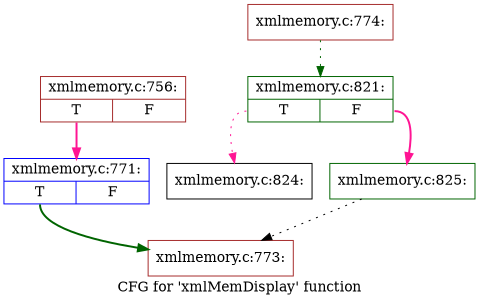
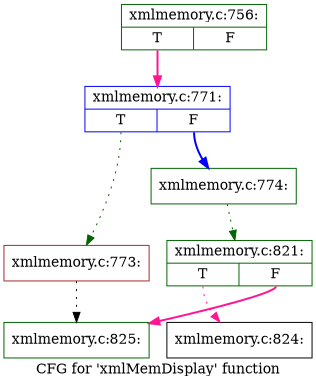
(320, 22) -> (224, 186)
(113, 99) -> (194, 27)
none -> (197, 146)
(316, 218) -> (77, 297)
(83, 236) -> (112, 186)
